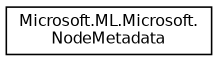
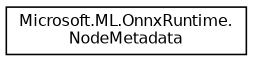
(109, 31) -> (126, 31)
